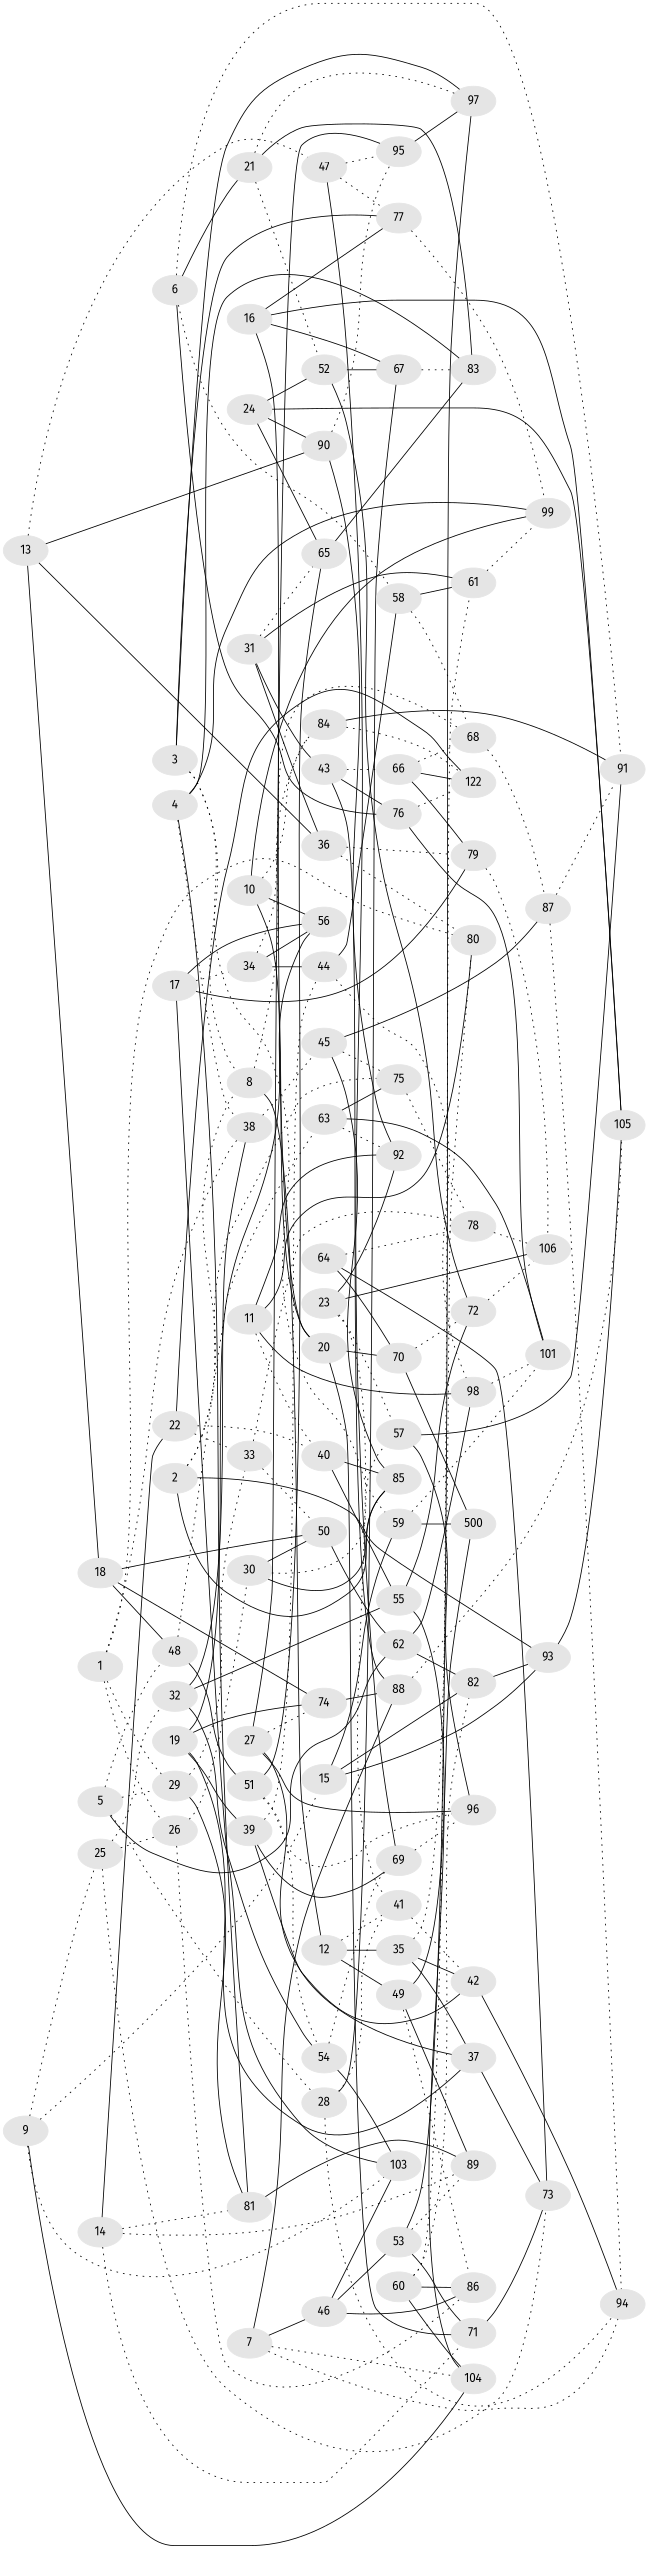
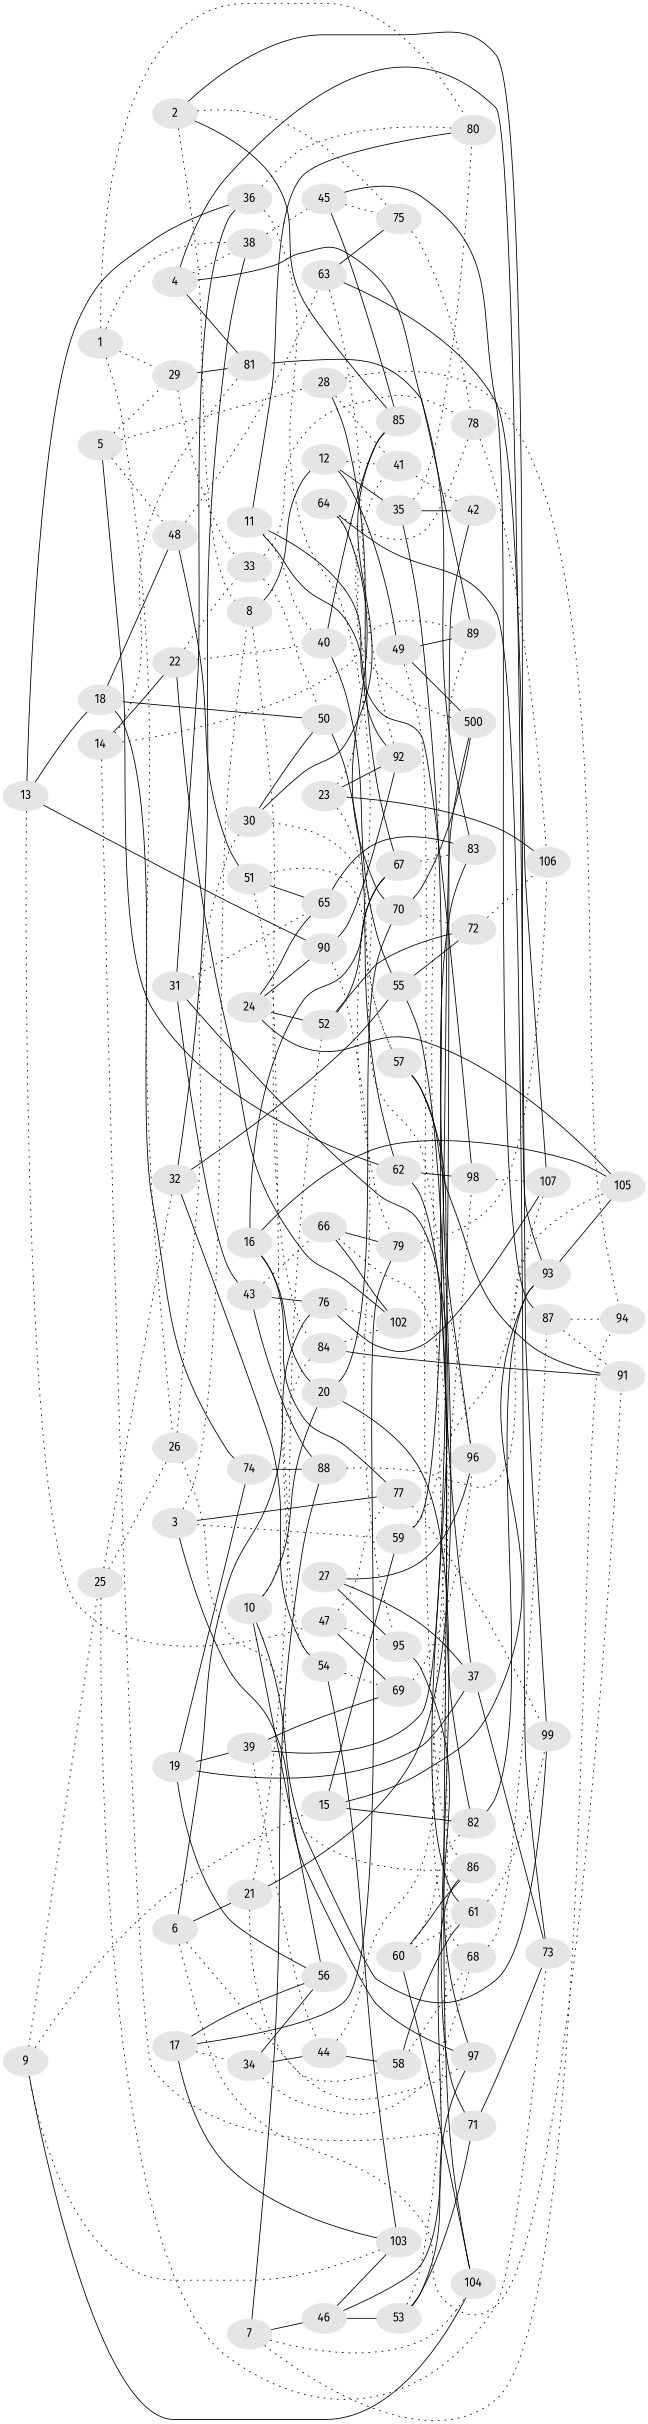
none -> (385, 682)
(473, 783) -> (399, 1323)
(548, 1355) -> (548, 1182)
(290, 1721) -> none
(555, 2140) -> none
